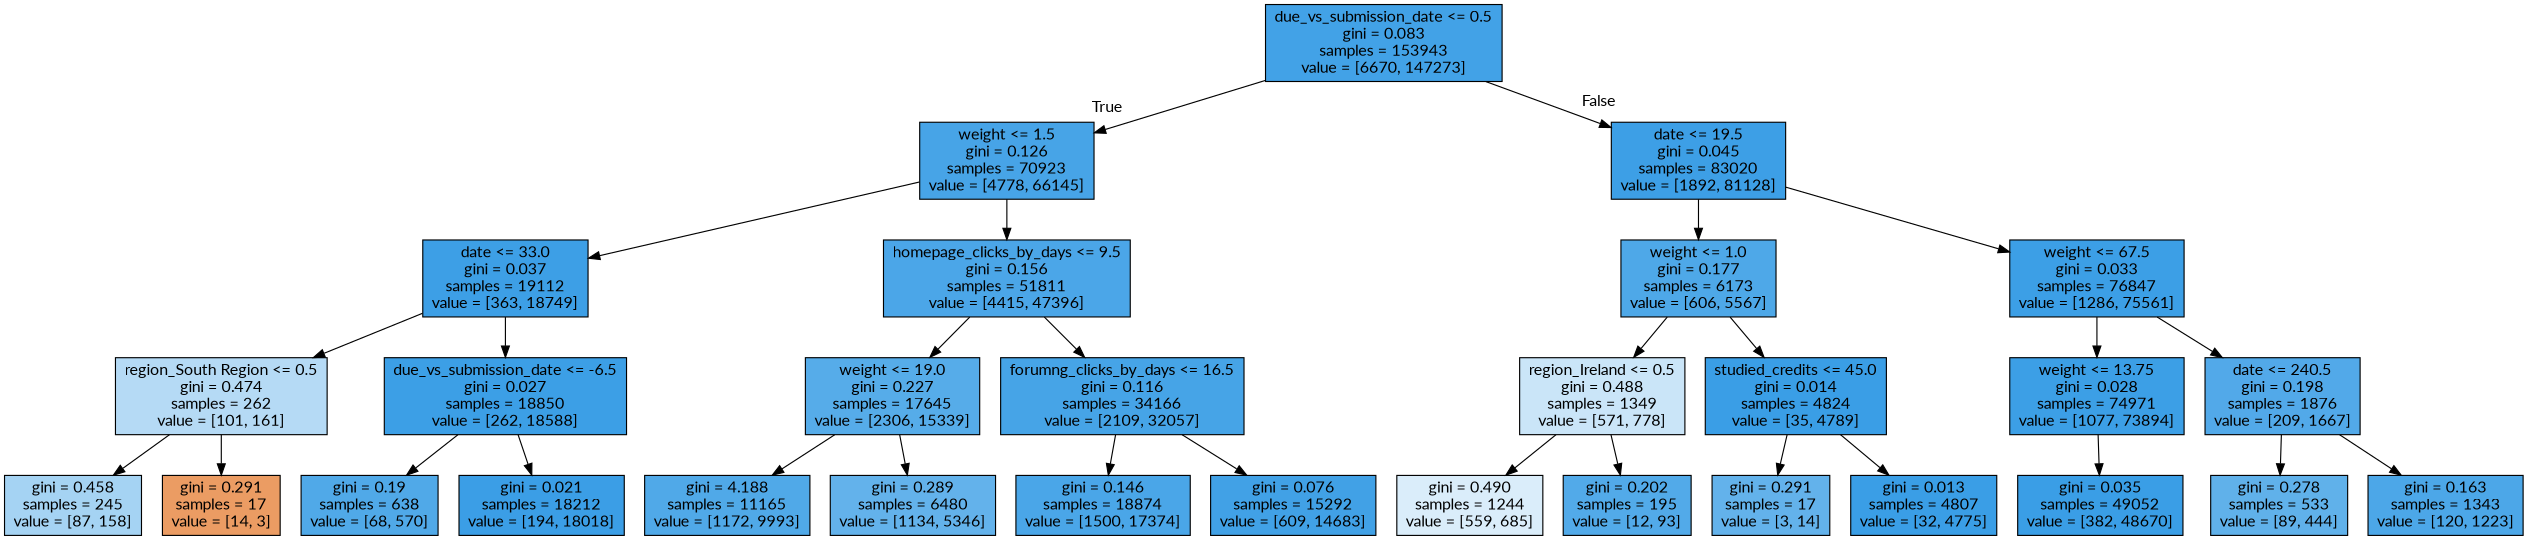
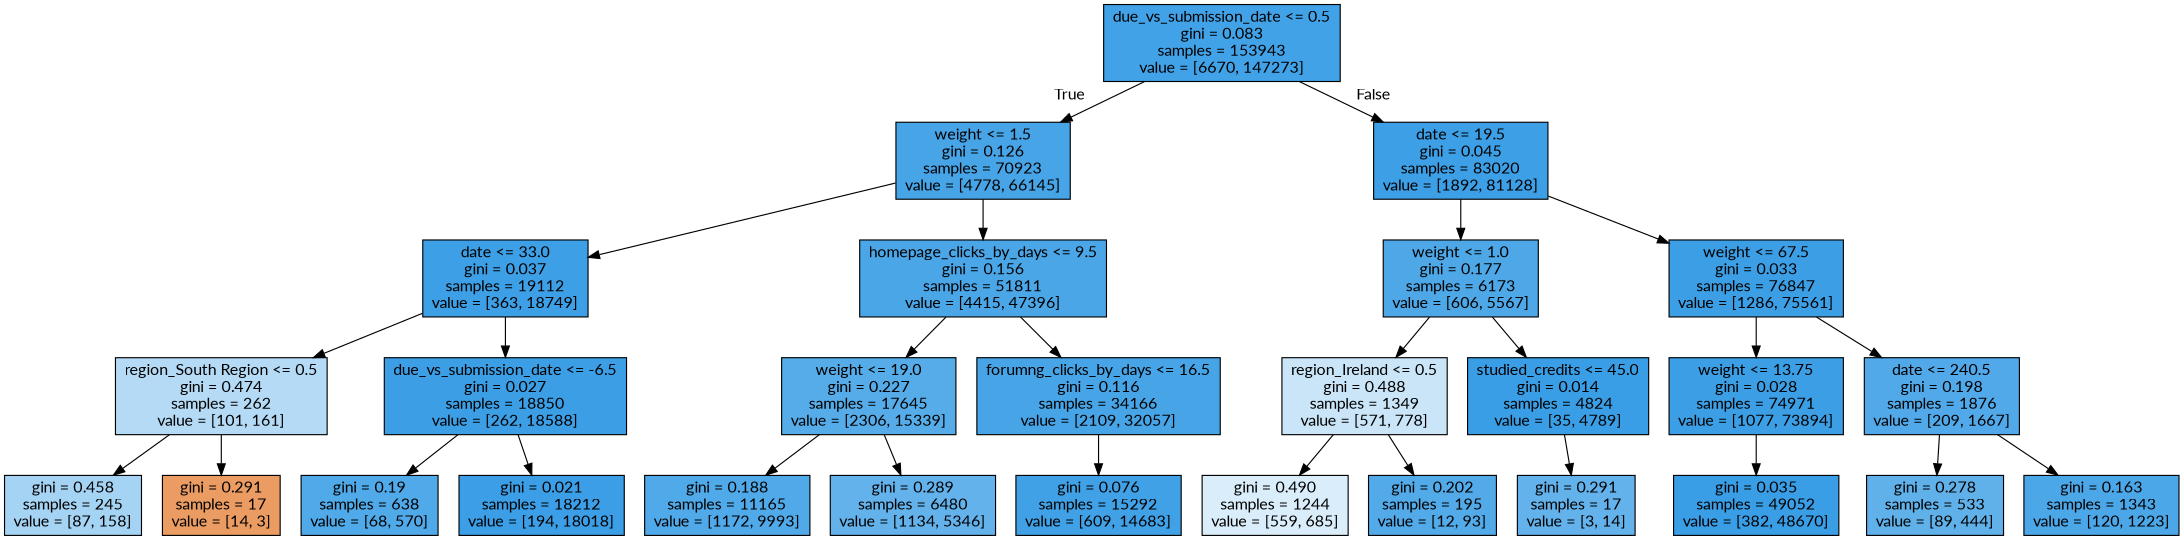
(727, 505) -> (727, 505)
(1103, 505) -> none
(1924, 505) -> none
